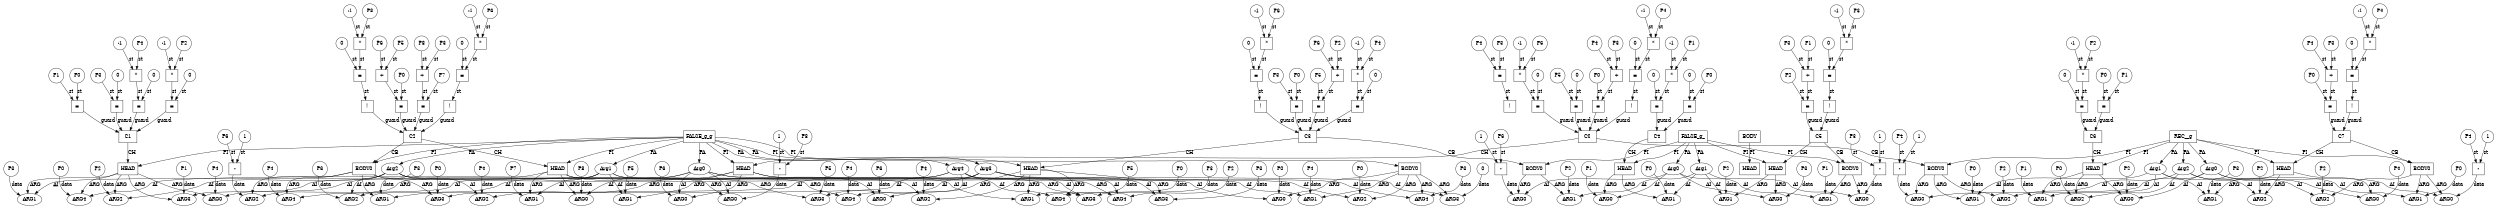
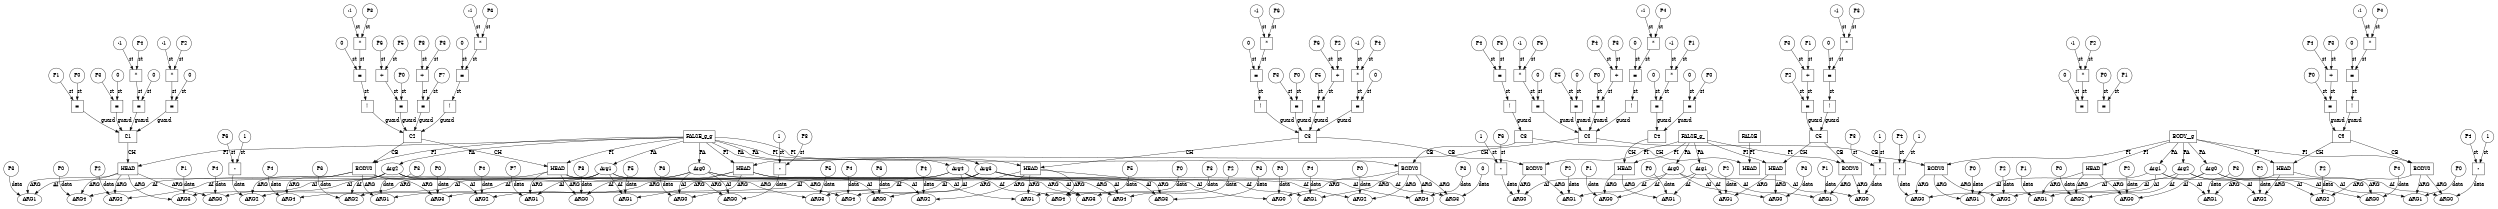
none -> (1524, 137)
(1750, 137) -> (1750, 137)
(2093, 137) -> none
(2183, 137) -> (2183, 137)
(2341, 137) -> (2341, 137)
